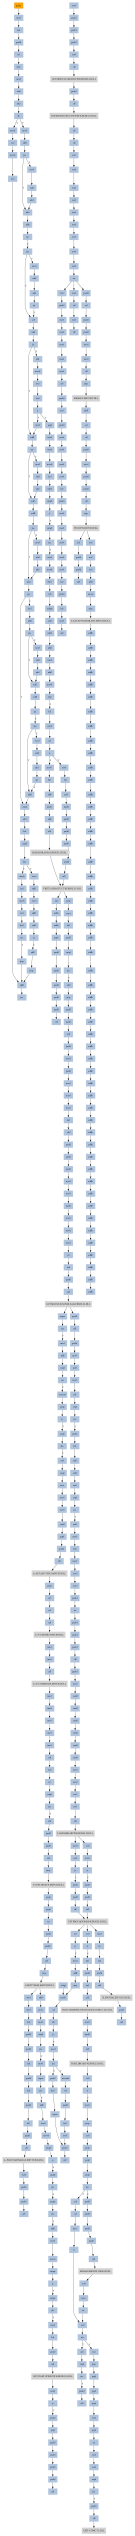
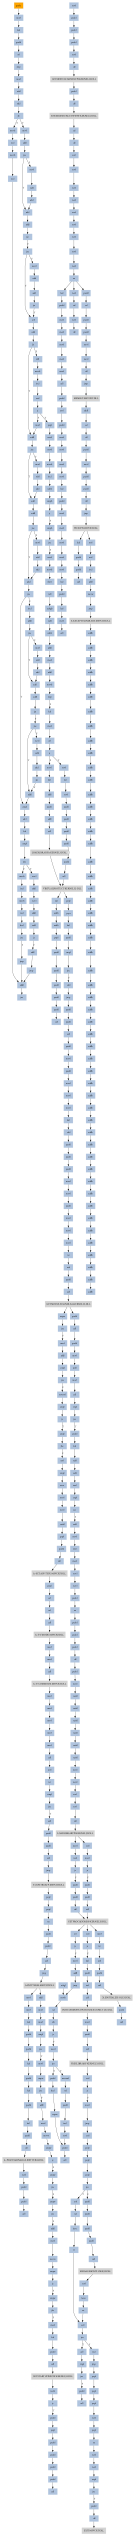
(50, 587) -> none
(94, 2531) -> (94, 2531)
